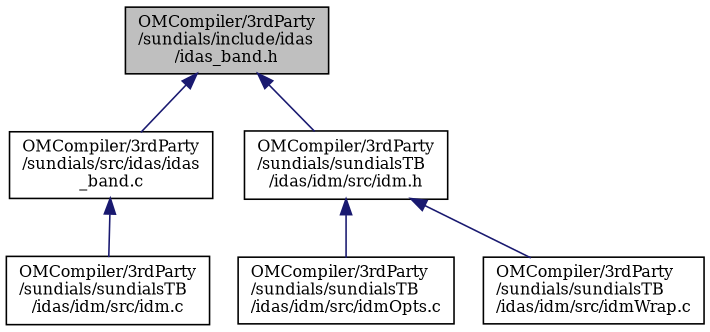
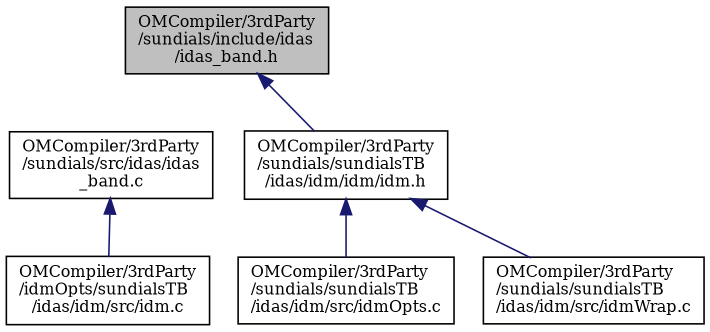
(164, 109) -> none
(346, 165) -> (346, 165)
(108, 291) -> (108, 291)
